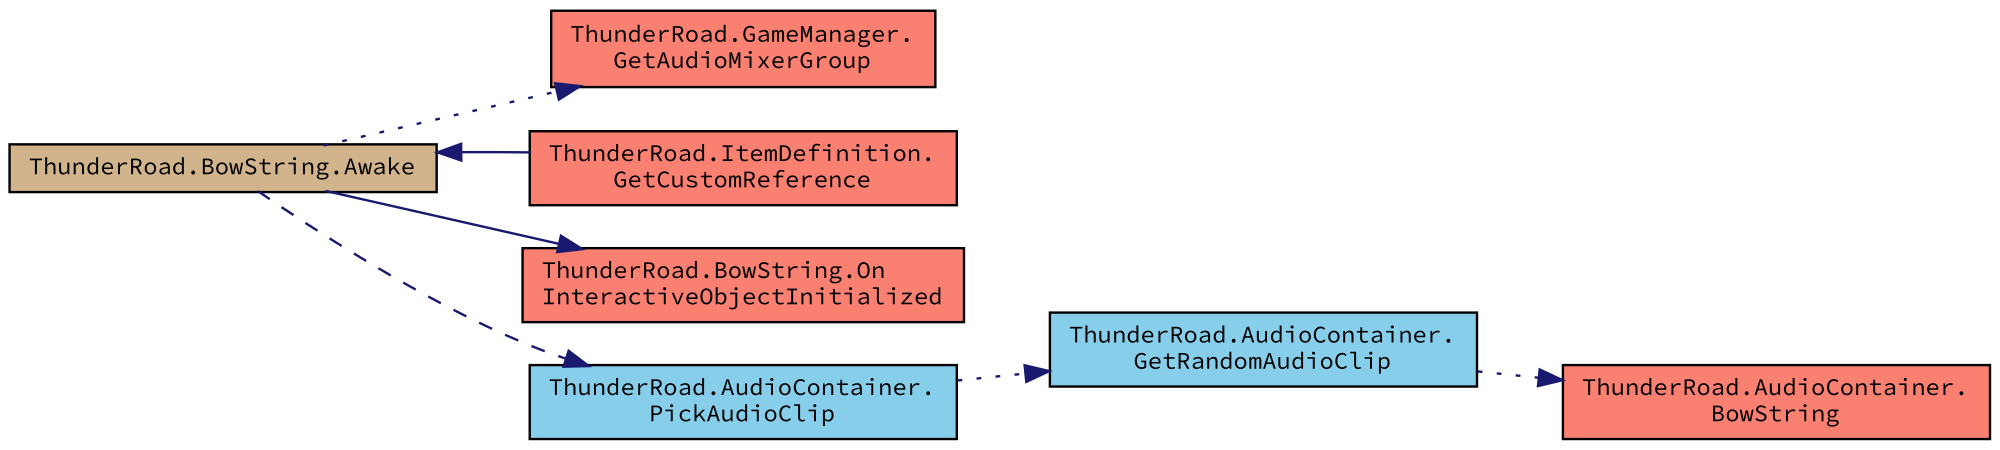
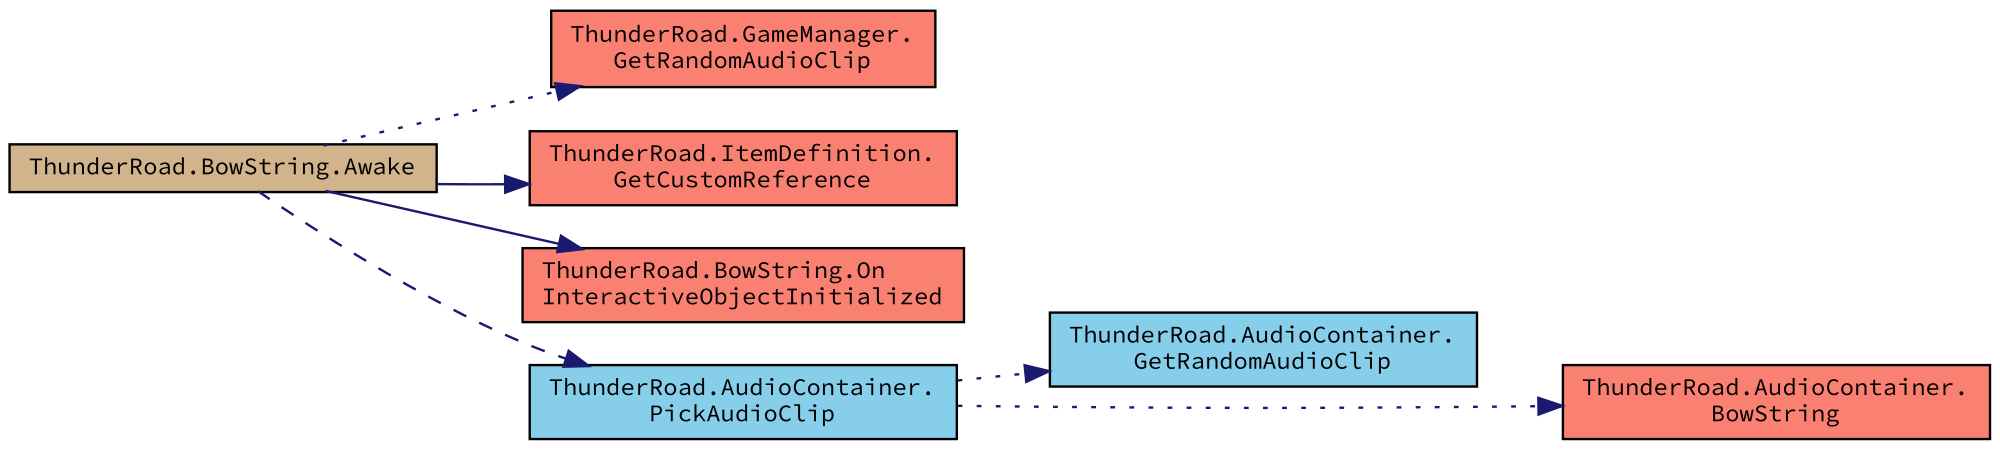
(743, 49) -> (743, 49)
(495, 152) -> (471, 184)
(1508, 375) -> (1248, 408)
